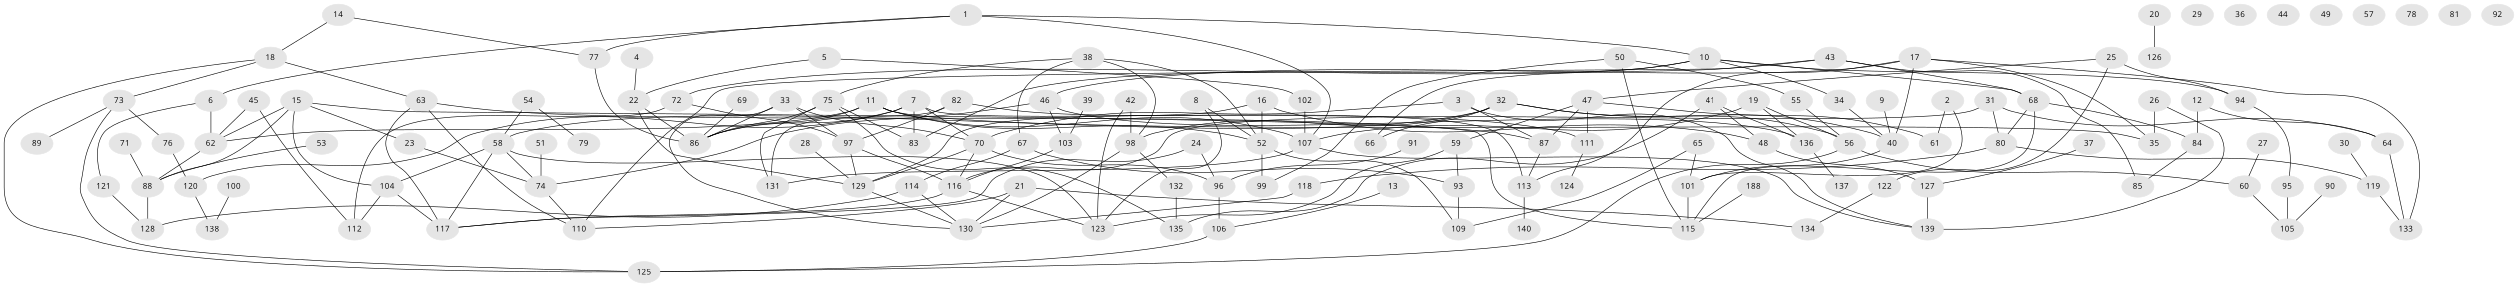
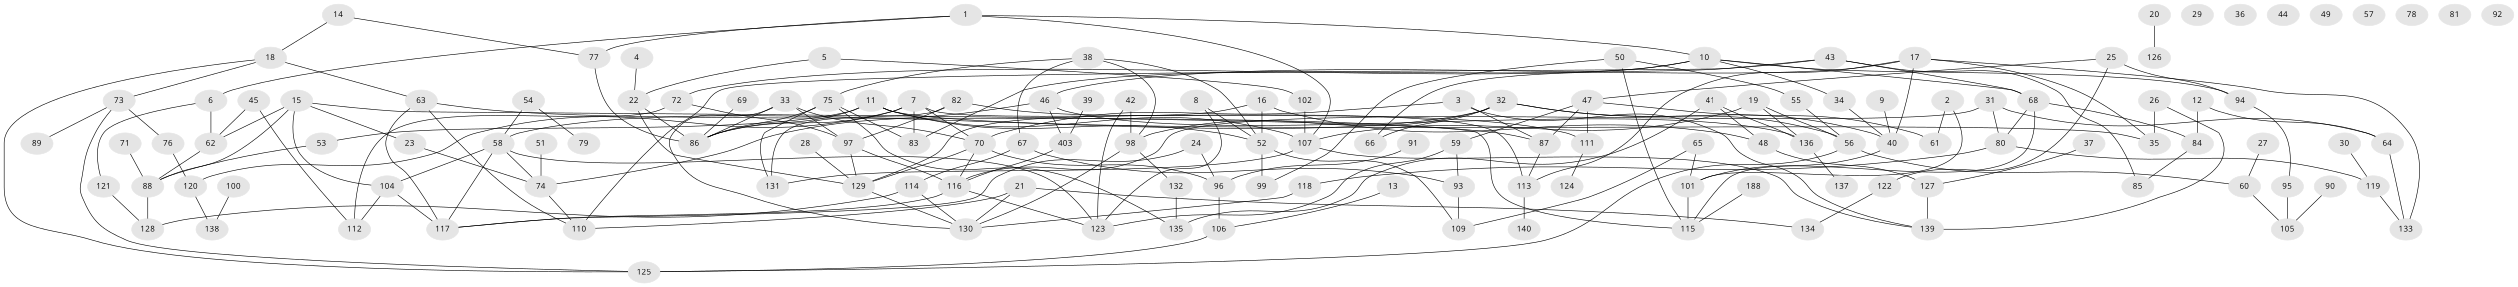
(575, 130) -> (599, 128)
(1065, 144) -> (1065, 144)
